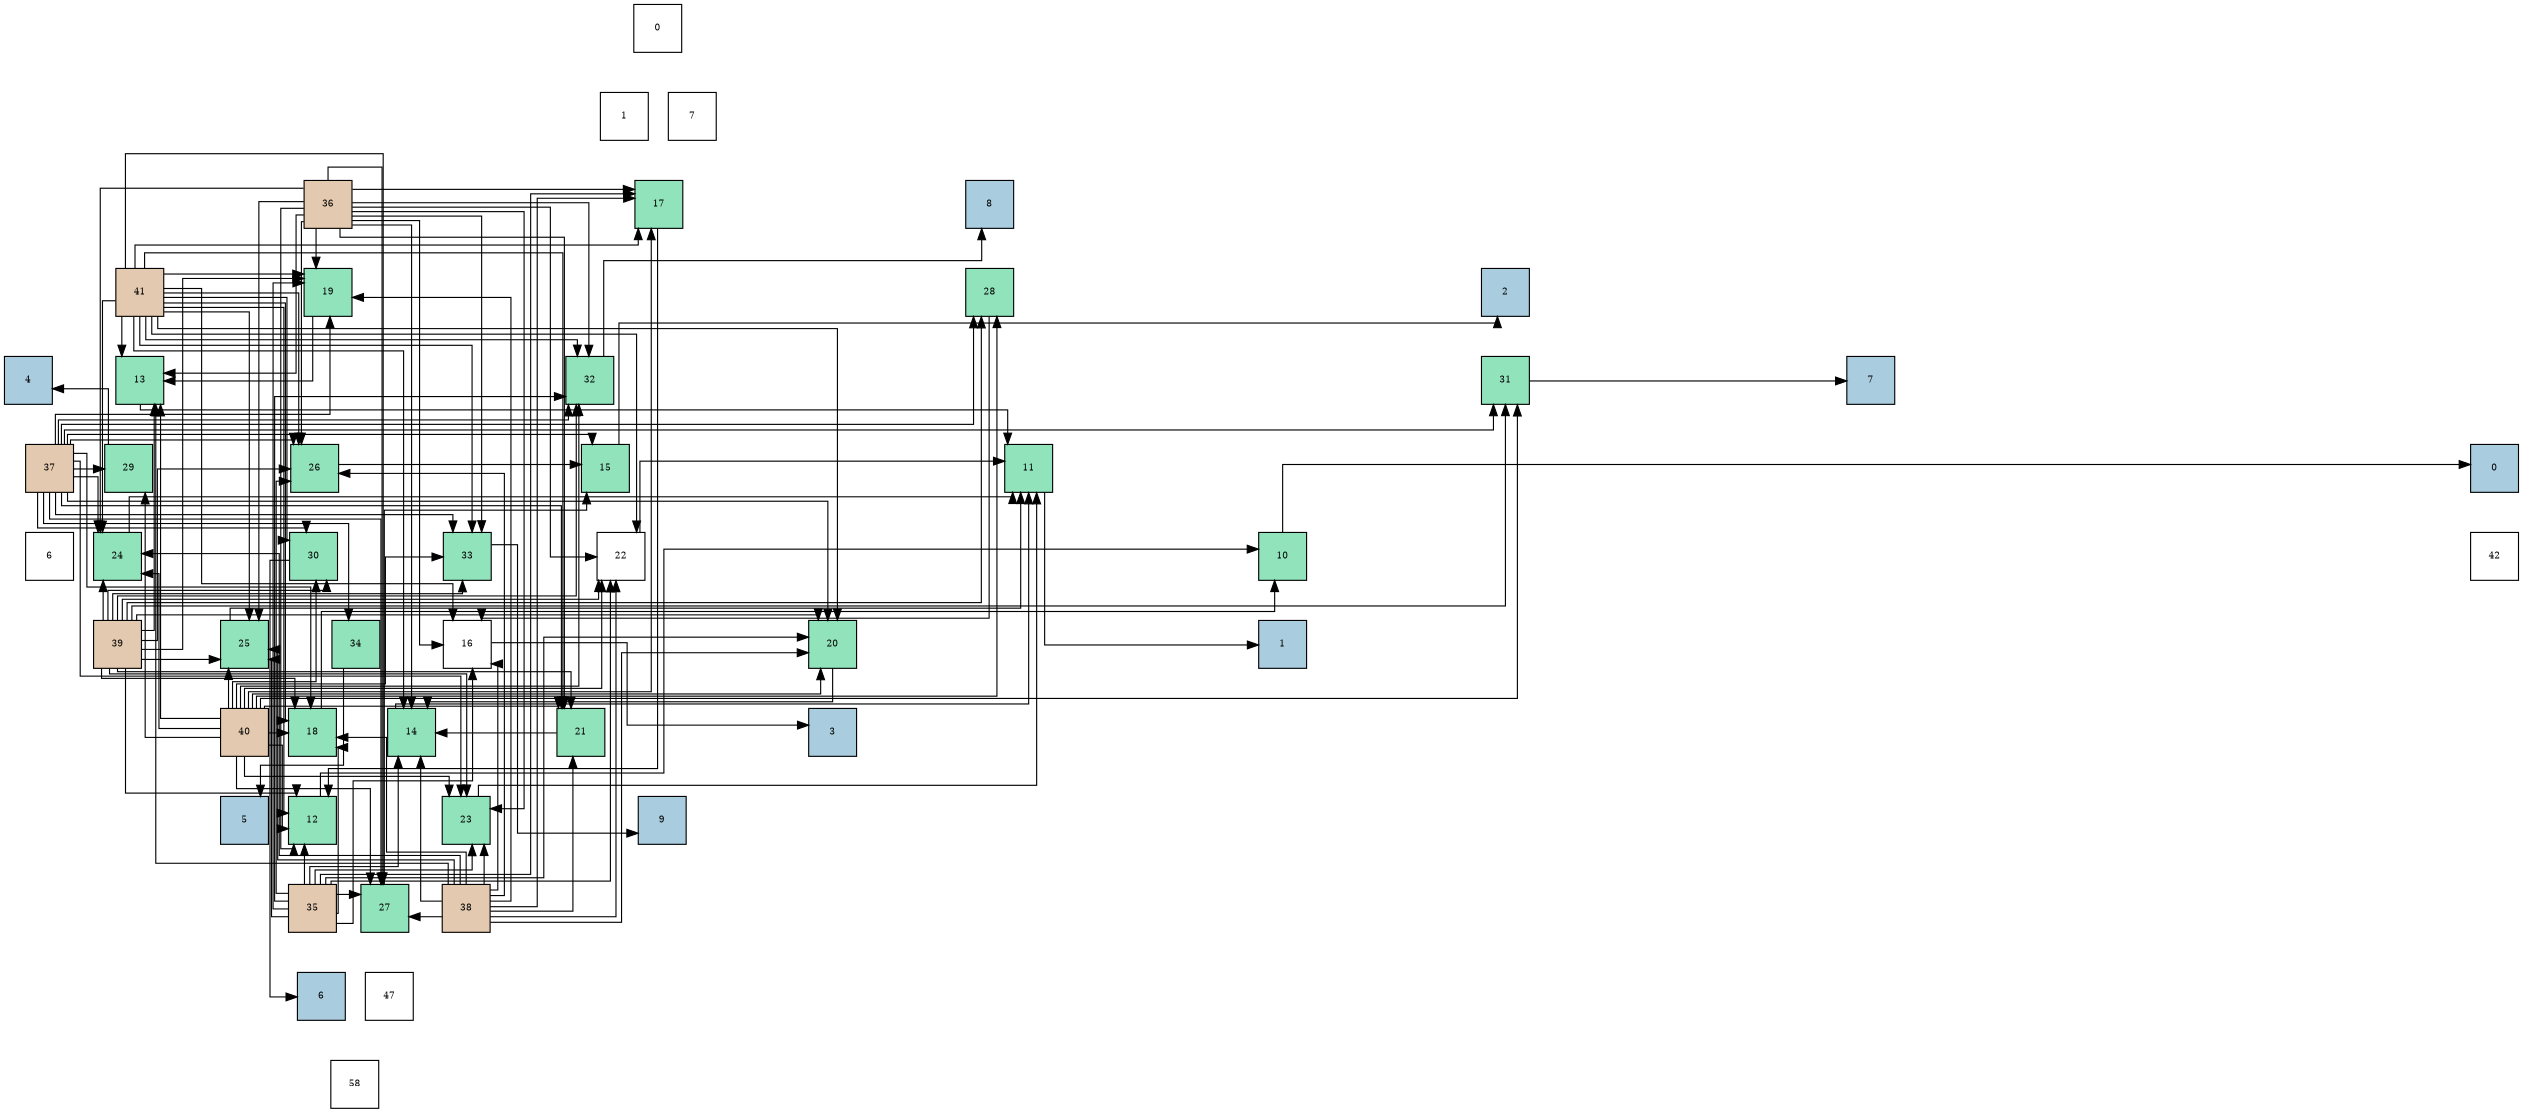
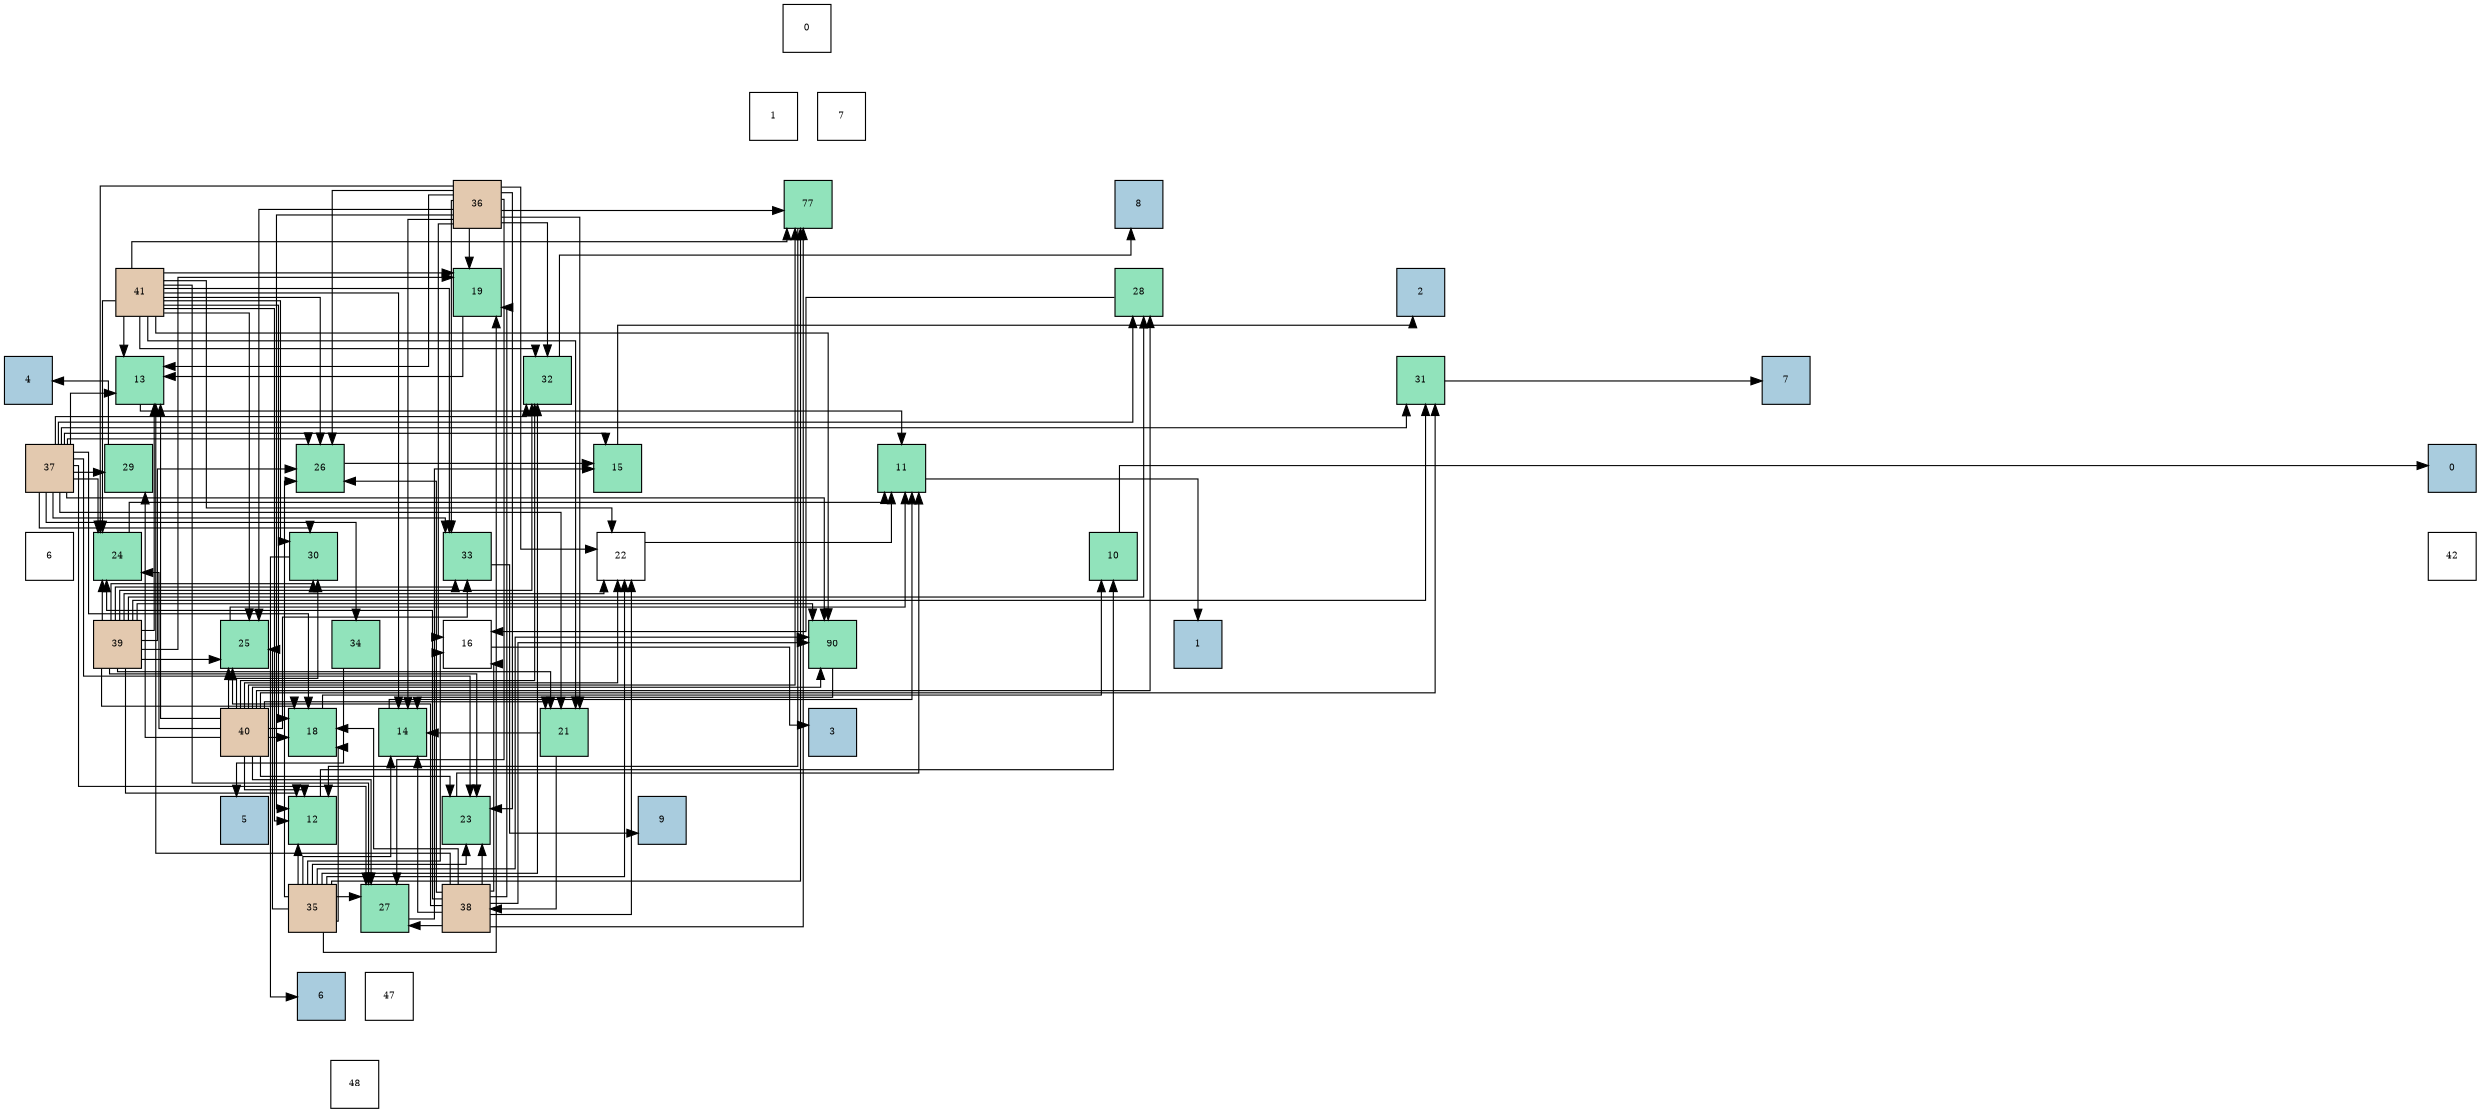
(659, 204) -> (808, 204)
(221, 414) -> (70, 402)
(202, 479) -> none
(833, 644) -> (833, 644)
(573, 892) -> (556, 860)
(355, 1084) -> (355, 1084)
